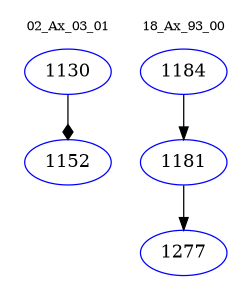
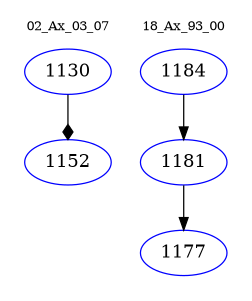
(68, 27) -> (68, 27)
(184, 253) -> (184, 253)
